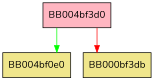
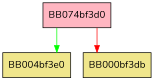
(77, 15) -> (77, 15)
(37, 65) -> (37, 65)
